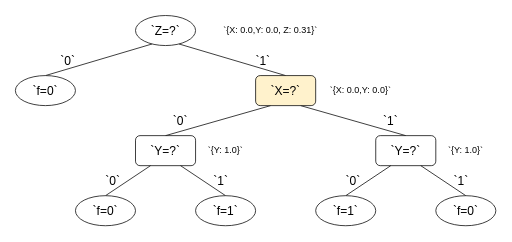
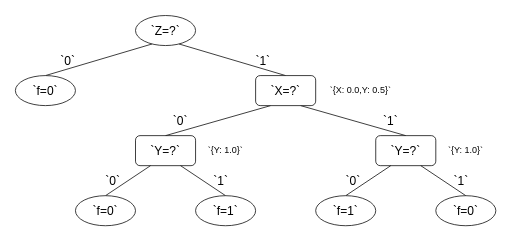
(270, 30) -> none
(285, 90) -> (285, 90)
(360, 90) -> (360, 90)
